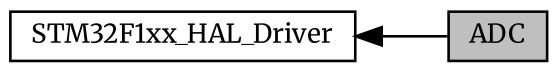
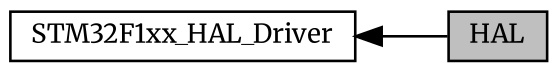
(498, 36) -> (498, 36)
